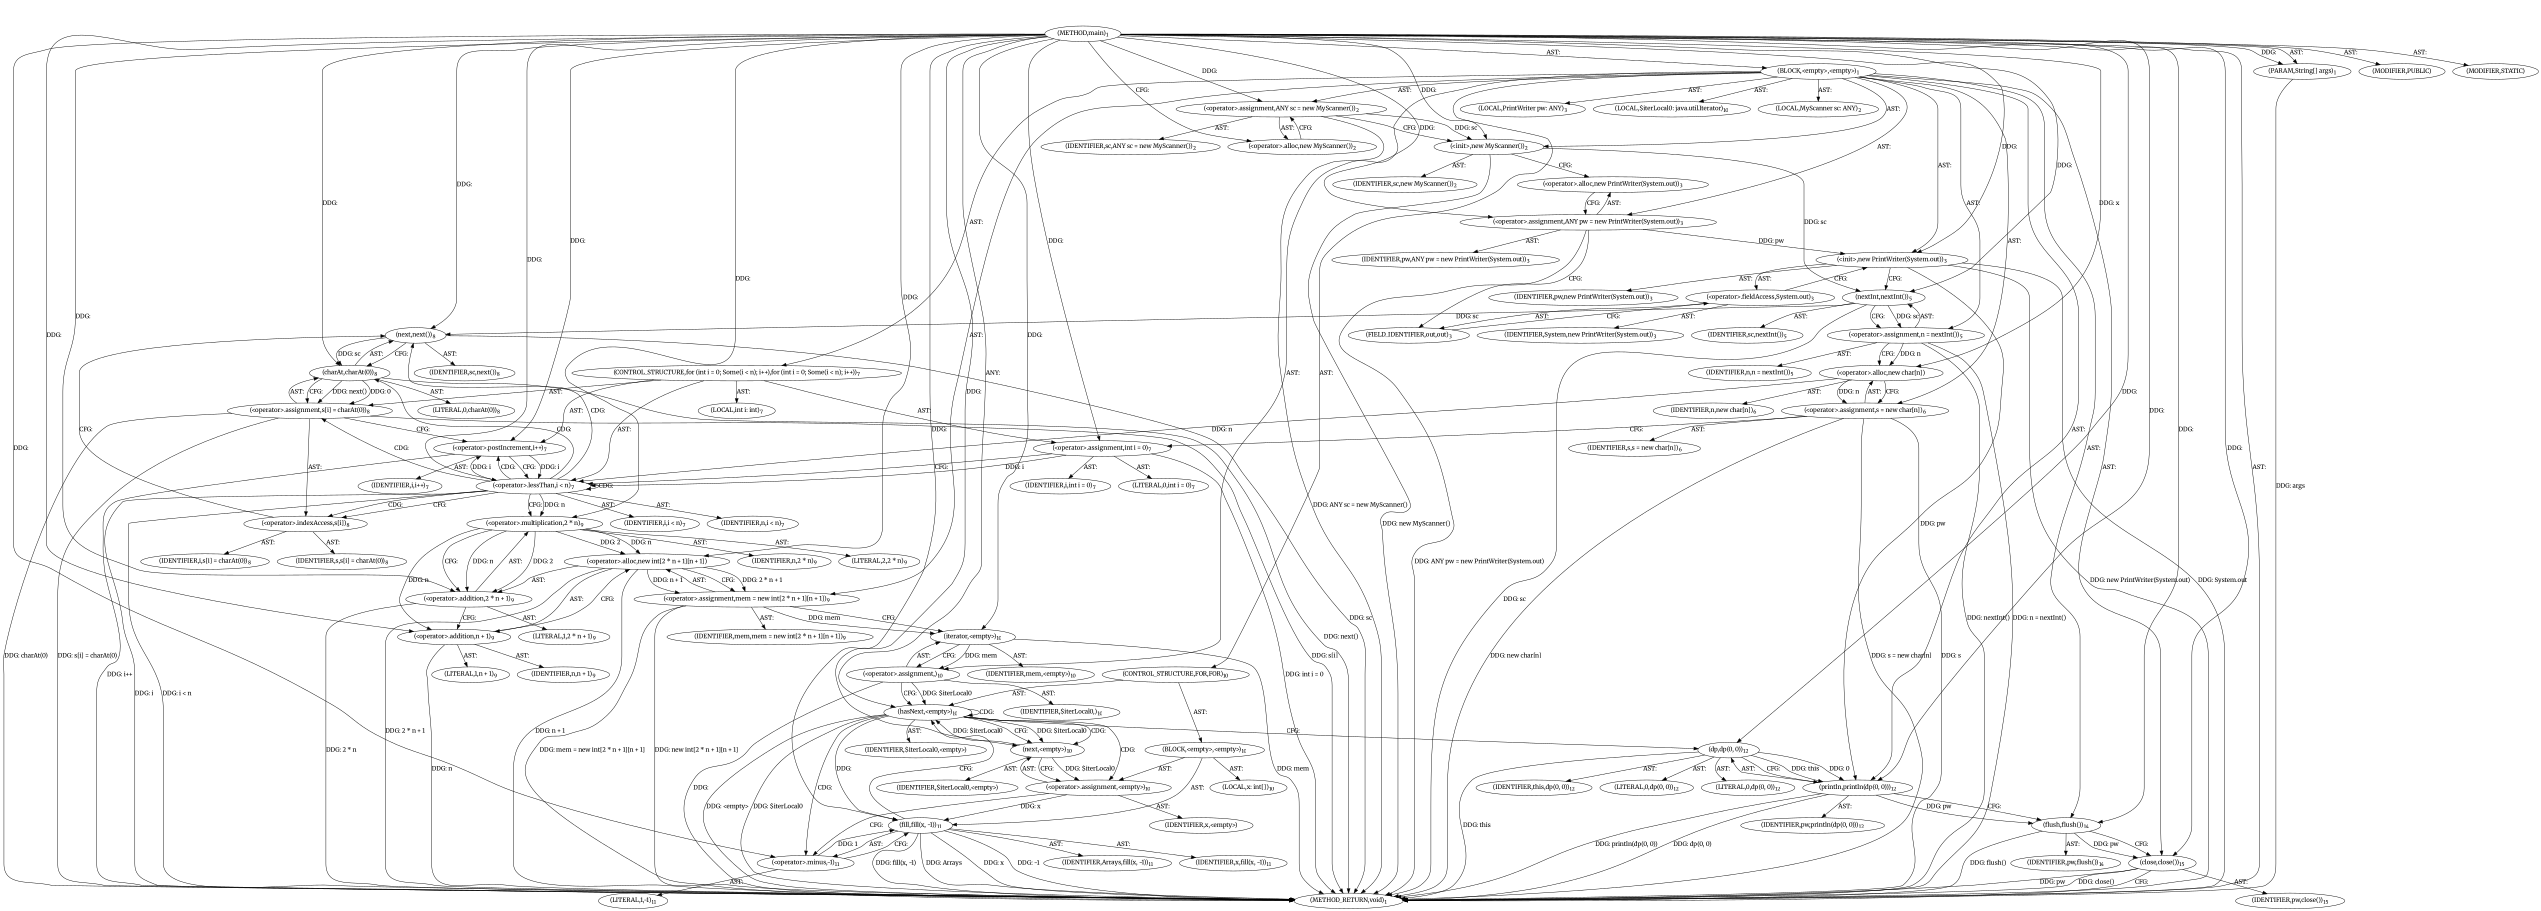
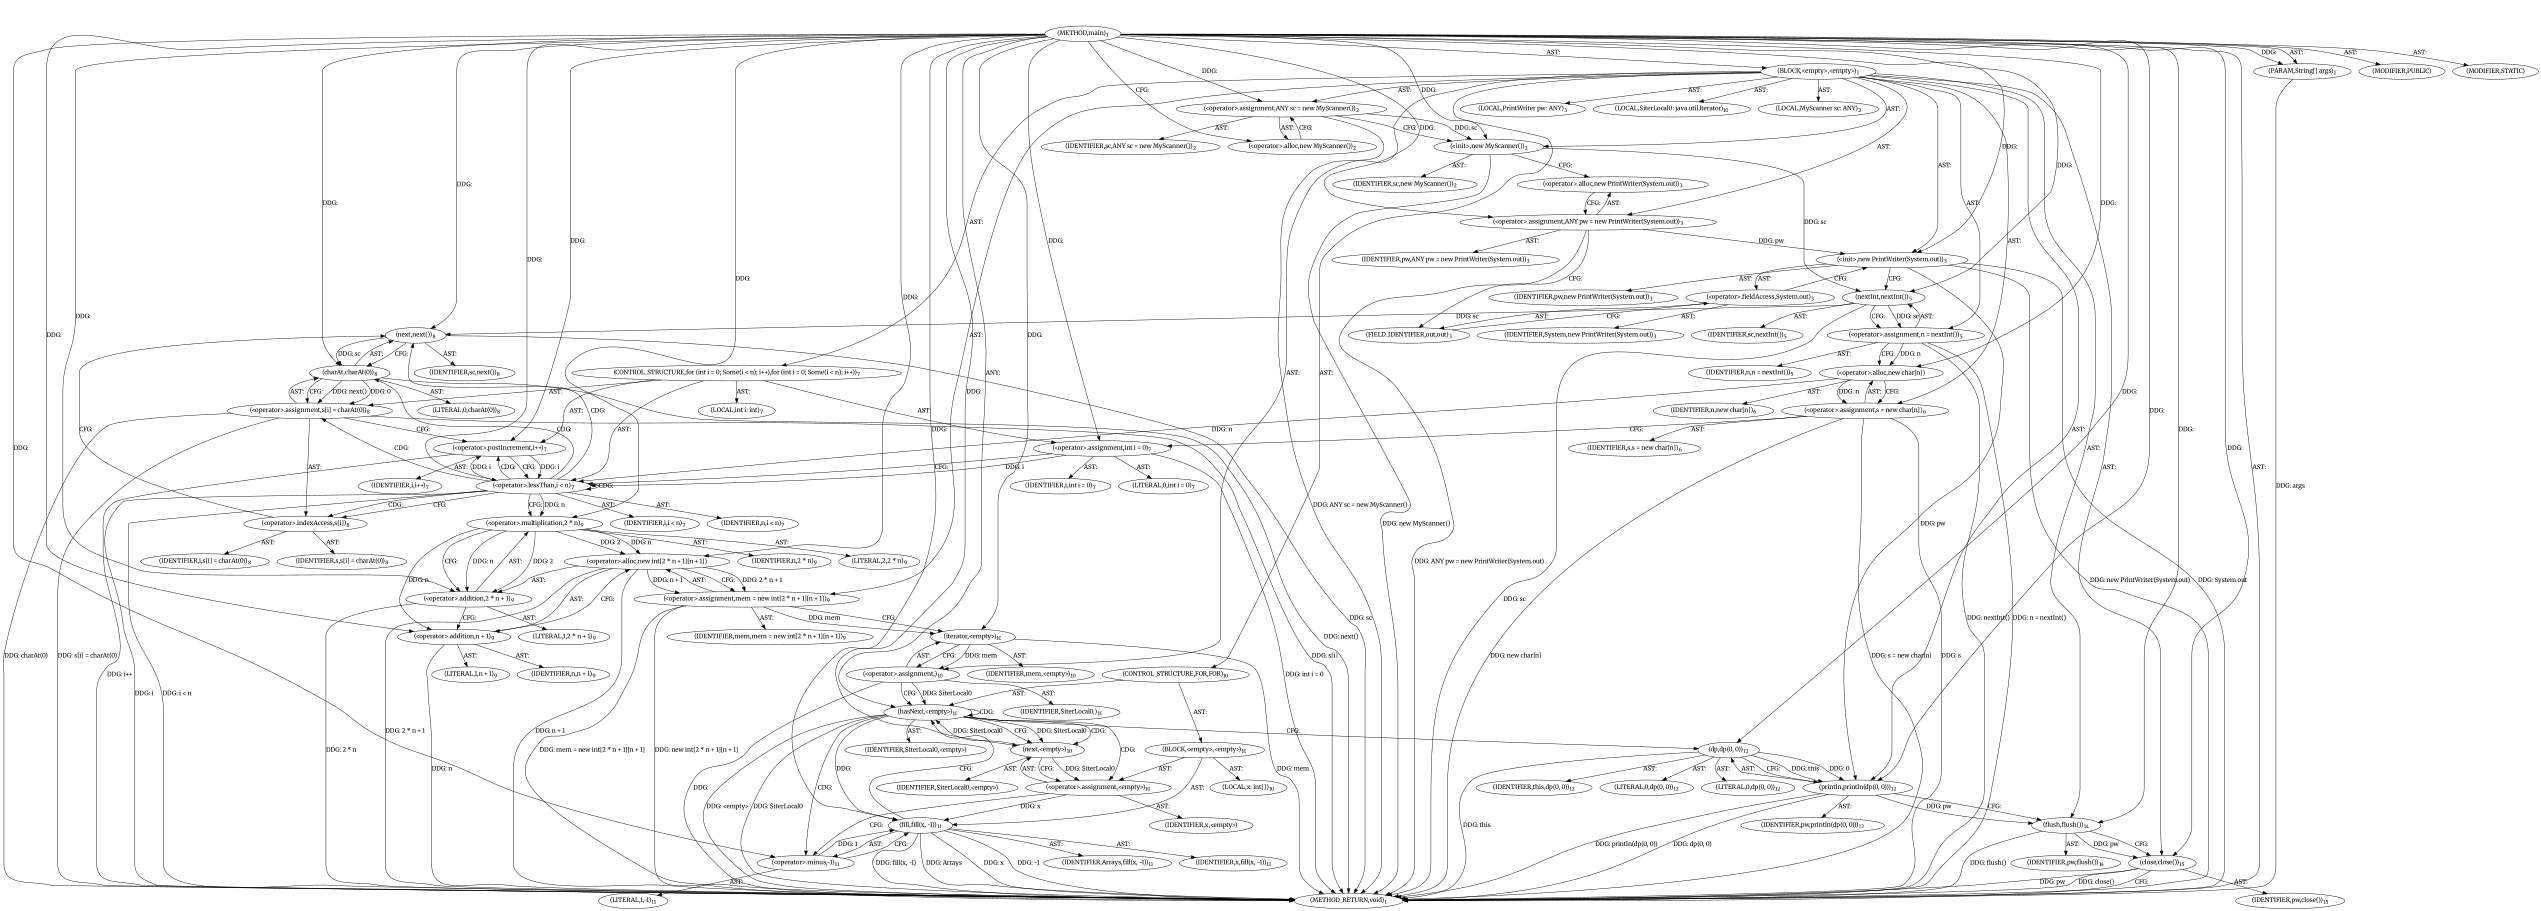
(2109, 203) -> (2109, 203)
